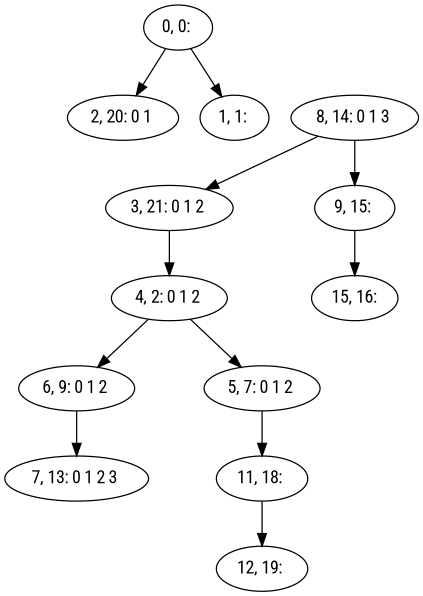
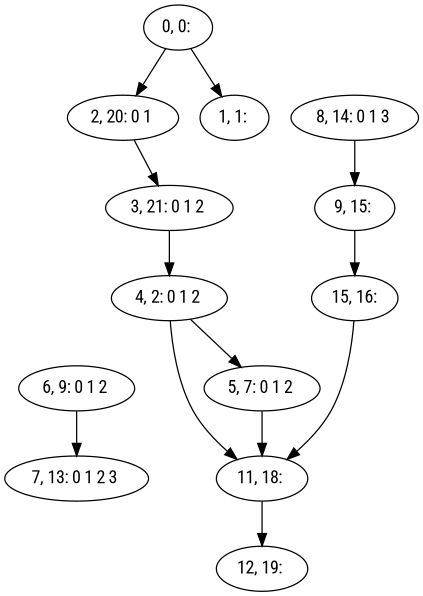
(268, 160) -> (143, 157)
(128, 339) -> (185, 392)
none -> (339, 392)
